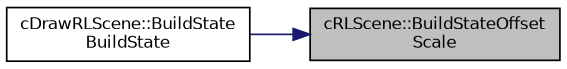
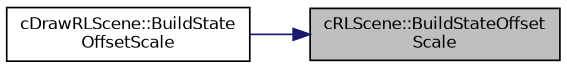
(128, 34) -> (128, 34)
